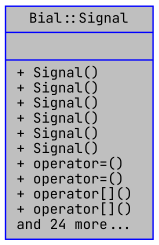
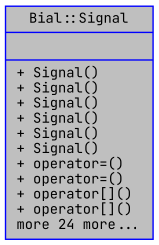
(75, 225) -> (79, 225)
